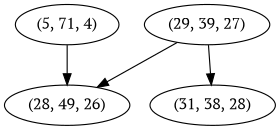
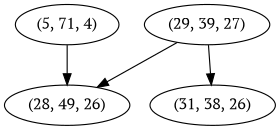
(213, 105) -> (213, 105)
